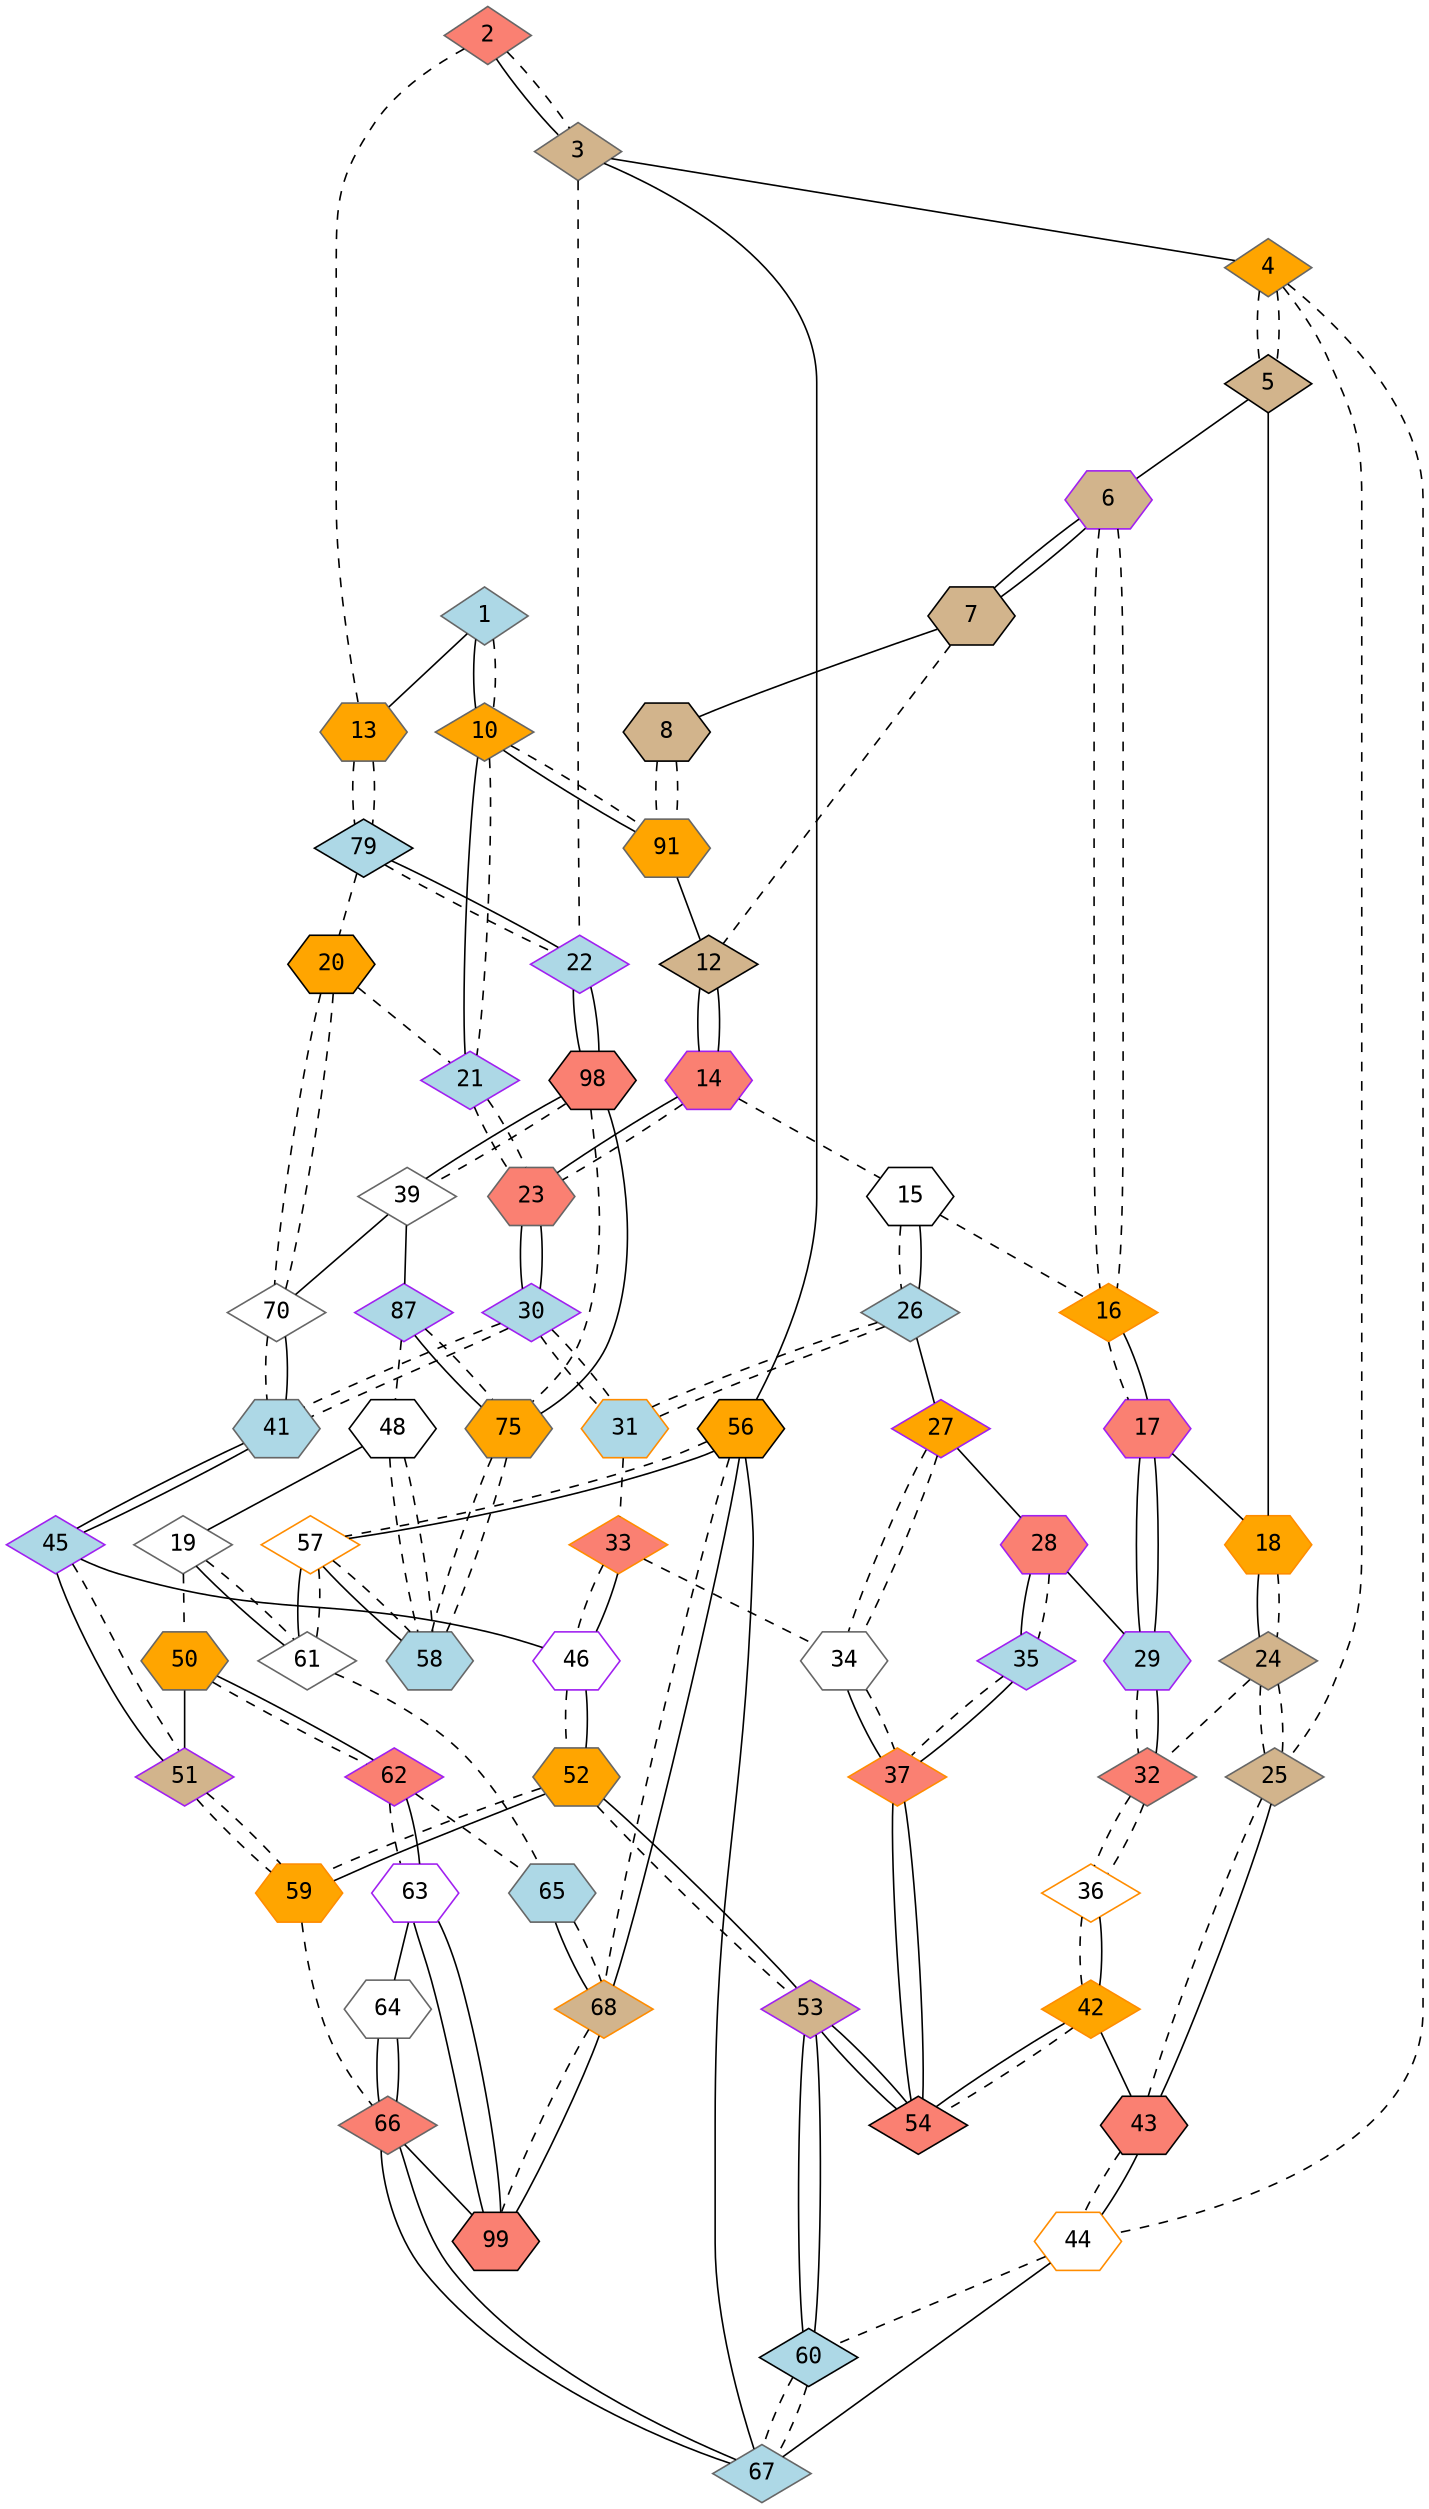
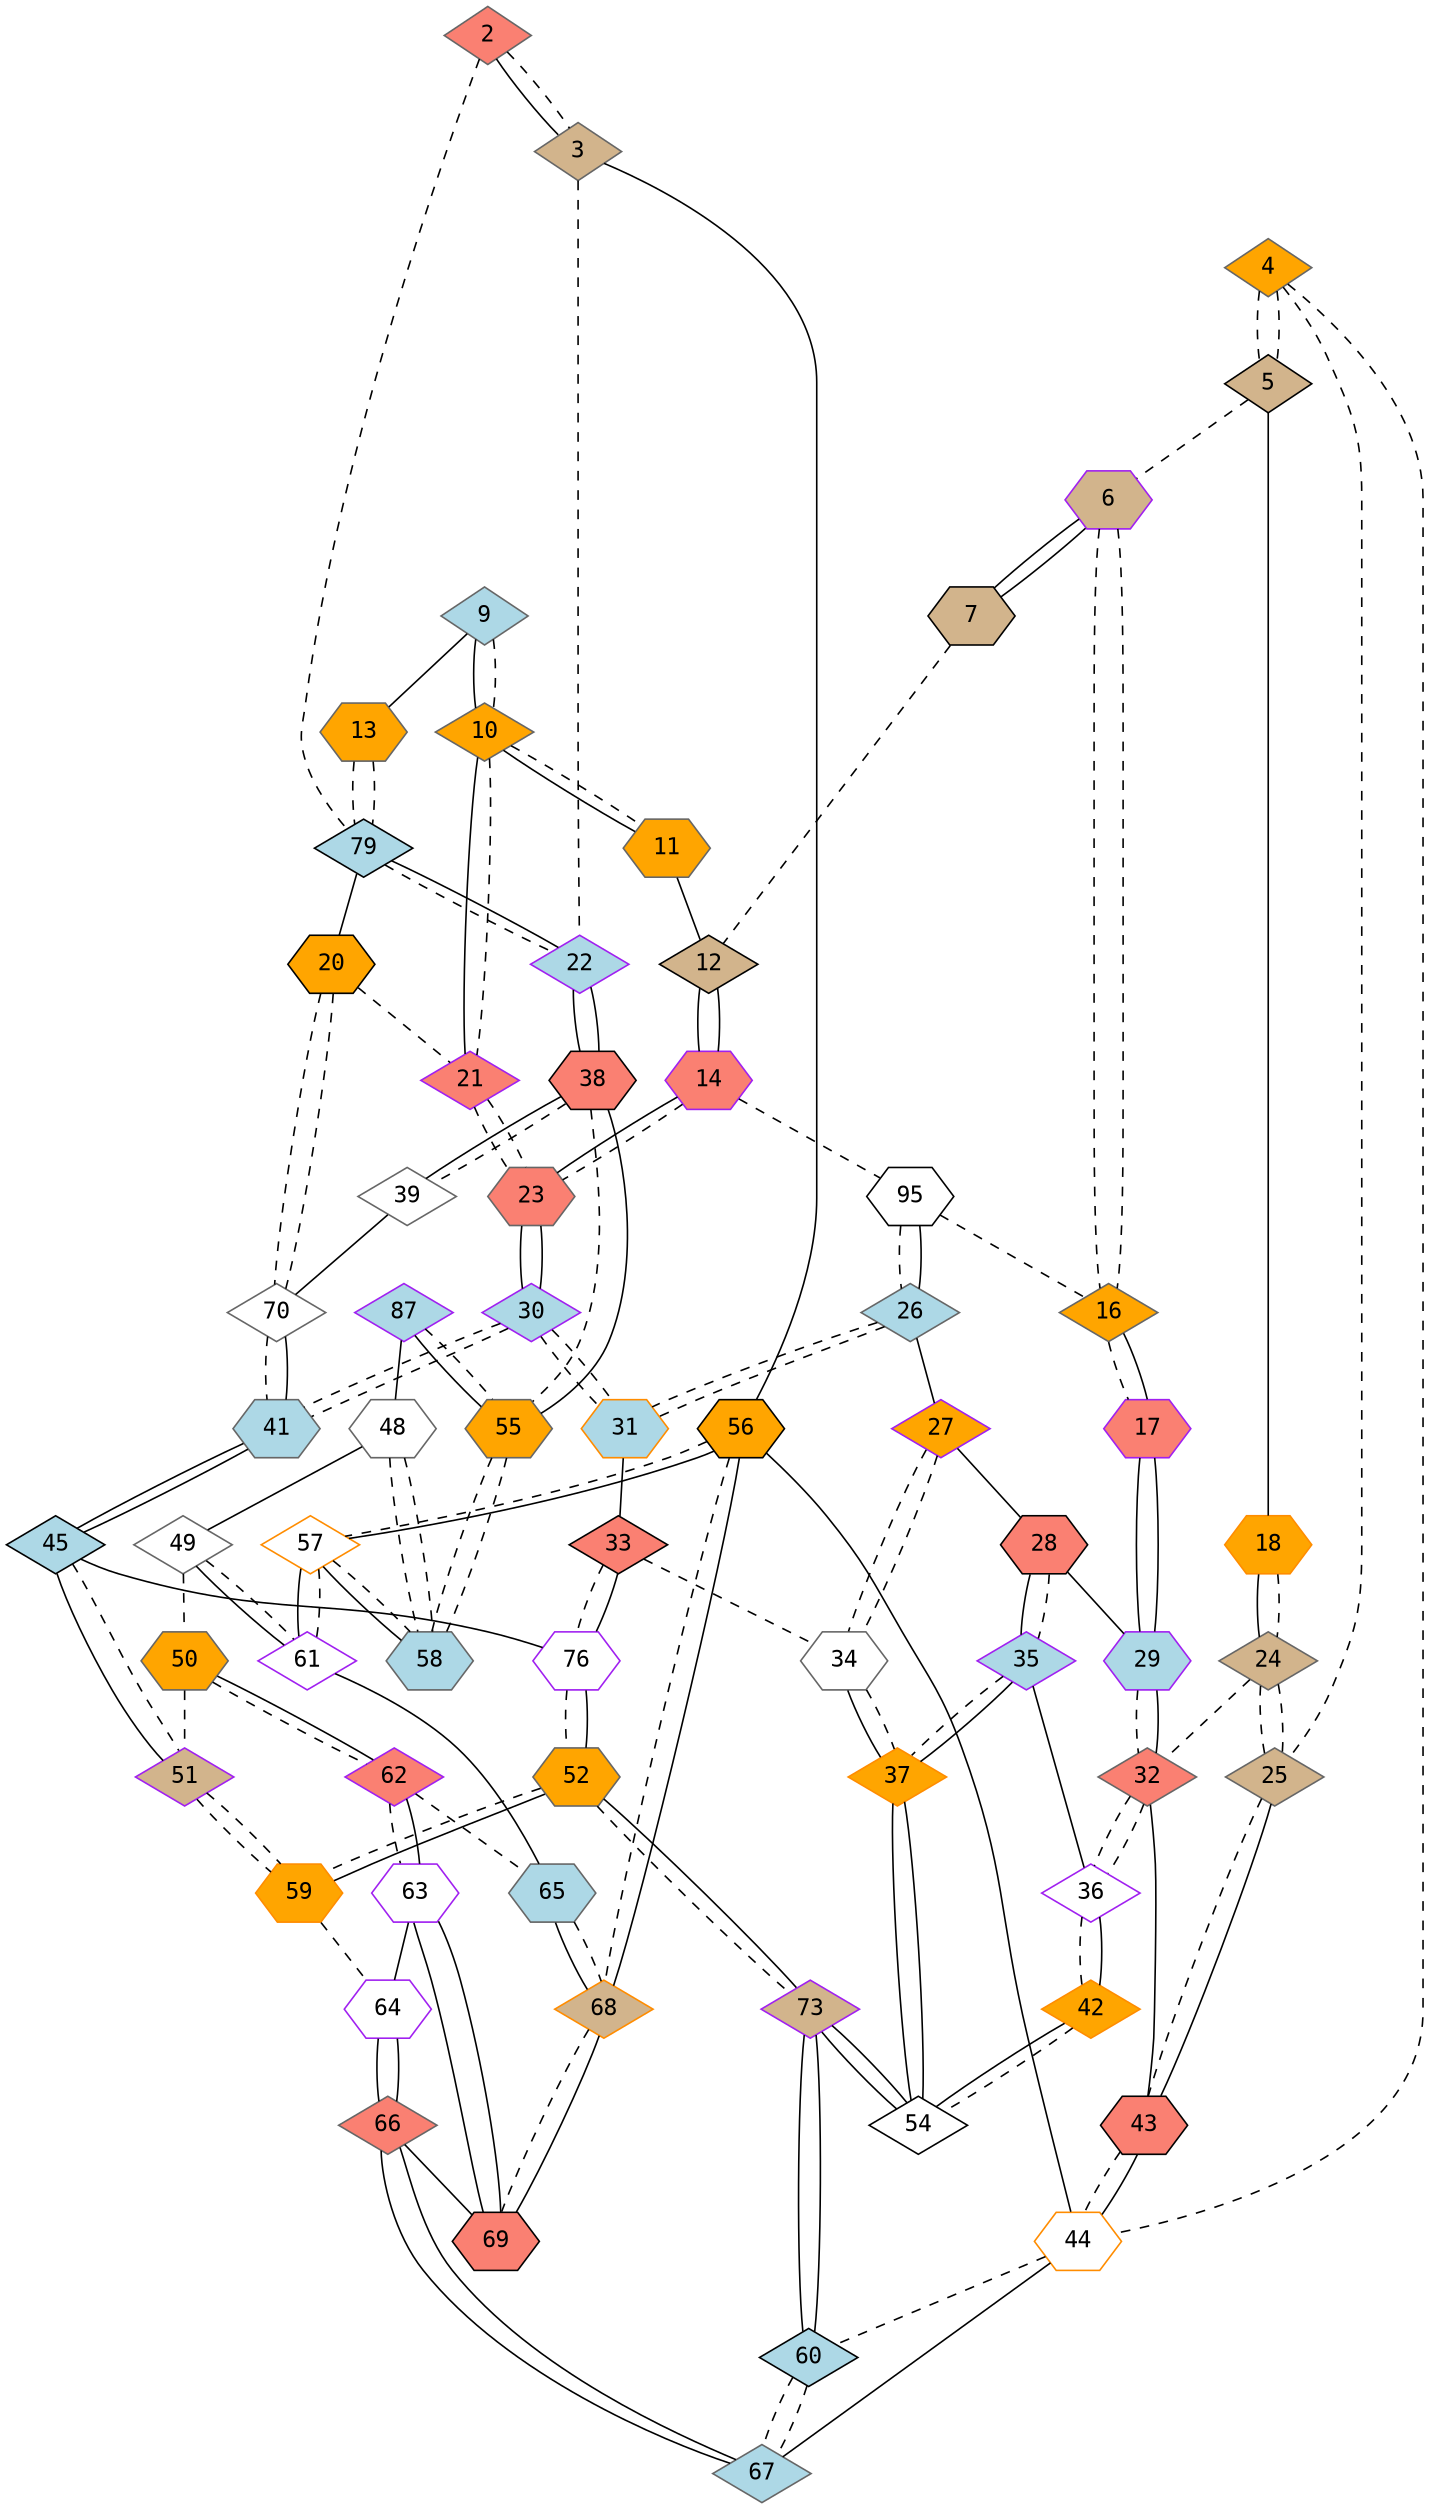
(923, 210) -> none
(336, 351) -> (359, 444)
(1192, 439) -> (1192, 439)
(485, 616) -> (485, 616)
(667, 732) -> none
(667, 848) -> (667, 848)
(348, 904) -> (348, 904)
(470, 1080) -> (470, 1080)
(593, 1080) -> (593, 1080)
(910, 1196) -> (910, 1196)
(406, 1255) -> none
(1109, 1313) -> (1109, 1313)
(398, 1370) -> (398, 1370)
(393, 1429) -> (393, 1429)
(509, 1429) -> (509, 1429)
(1208, 1487) -> none
(621, 1492) -> (621, 1492)
(56, 1545) -> (56, 1545)
(183, 1545) -> (183, 1545)
(618, 1545) -> (618, 1545)
(1044, 1545) -> (1044, 1545)
(307, 1661) -> (307, 1661)
(576, 1661) -> (576, 1661)
(185, 1719) -> (185, 1719)
(457, 1748) -> (457, 1748)
(897, 1777) -> (897, 1777)
none -> (1059, 1777)
(1091, 1893) -> (1091, 1893)
(721, 1955) -> (981, 1805)
(388, 2009) -> (388, 2009)
(810, 2009) -> (810, 2009)
(323, 2020) -> (344, 1951)
(1116, 2064) -> (1155, 1950)
(918, 2125) -> (918, 2125)
(496, 2241) -> (496, 2241)
